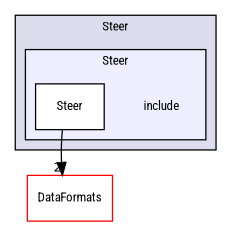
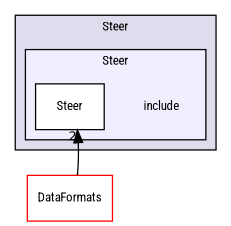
(61, 146) -> (78, 159)
